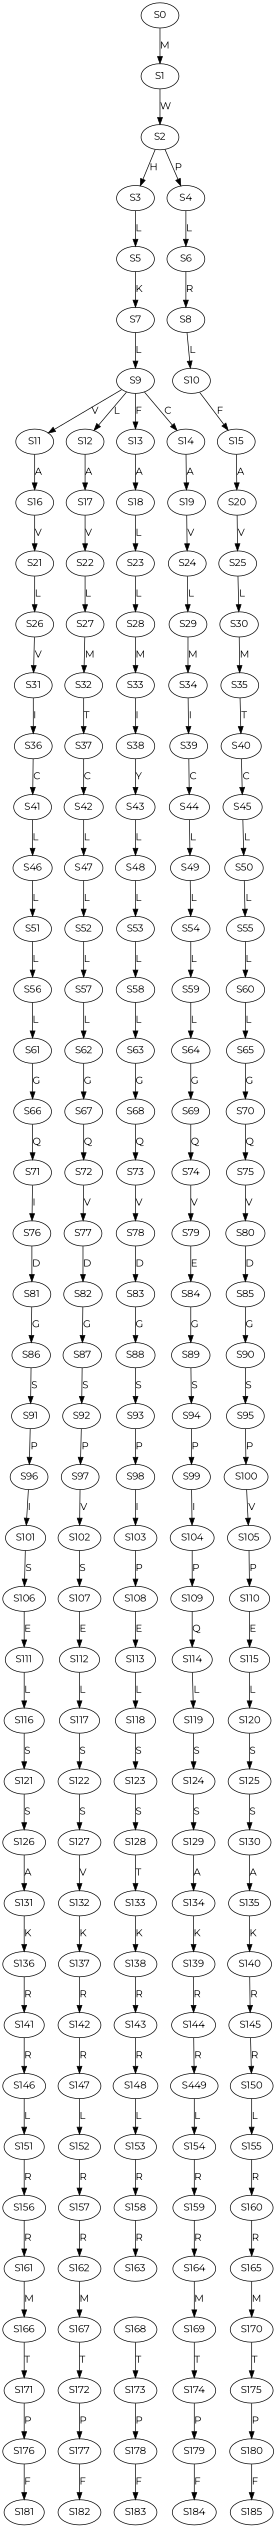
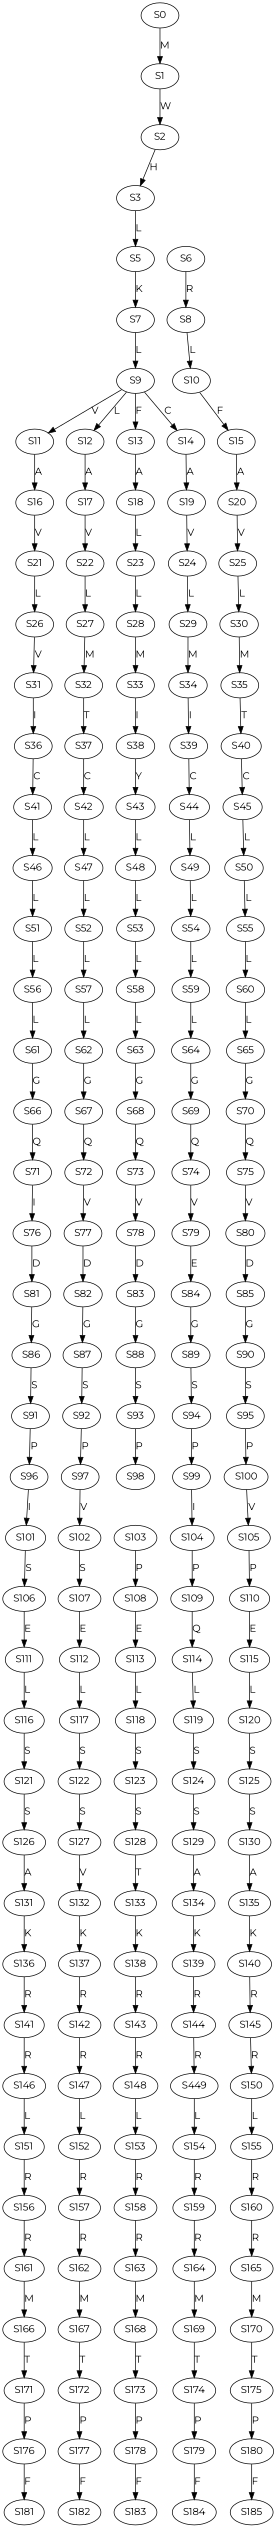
(186, 198) -> none
(135, 1504) -> none
none -> (135, 2296)
